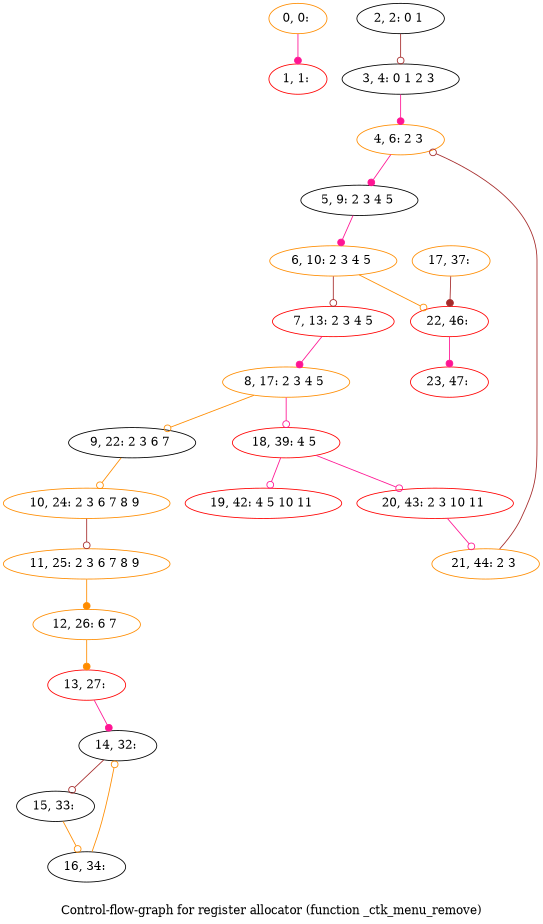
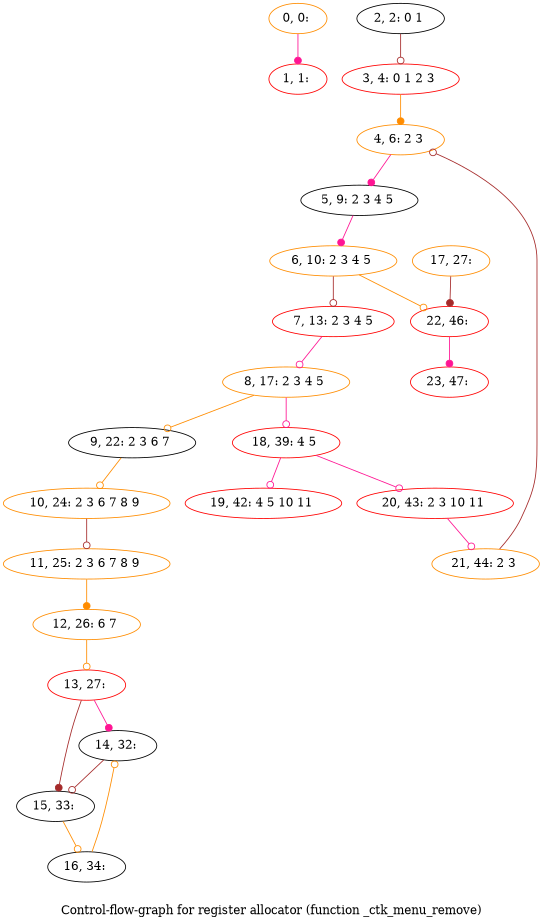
(401, 79) -> (401, 79)
(401, 106) -> (401, 106)
(451, 261) -> (451, 261)
(312, 349) -> (312, 349)
(87, 652) -> (87, 652)
none -> (69, 742)
